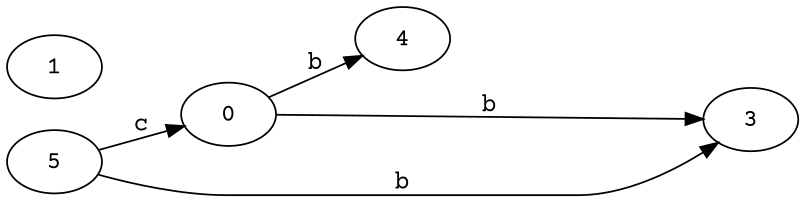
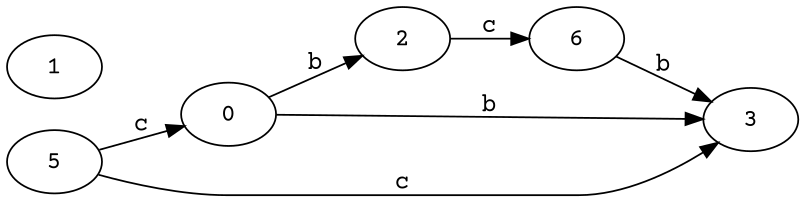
(403, 39) -> (403, 39)
none -> (577, 39)
(403, 182) -> (403, 182)
